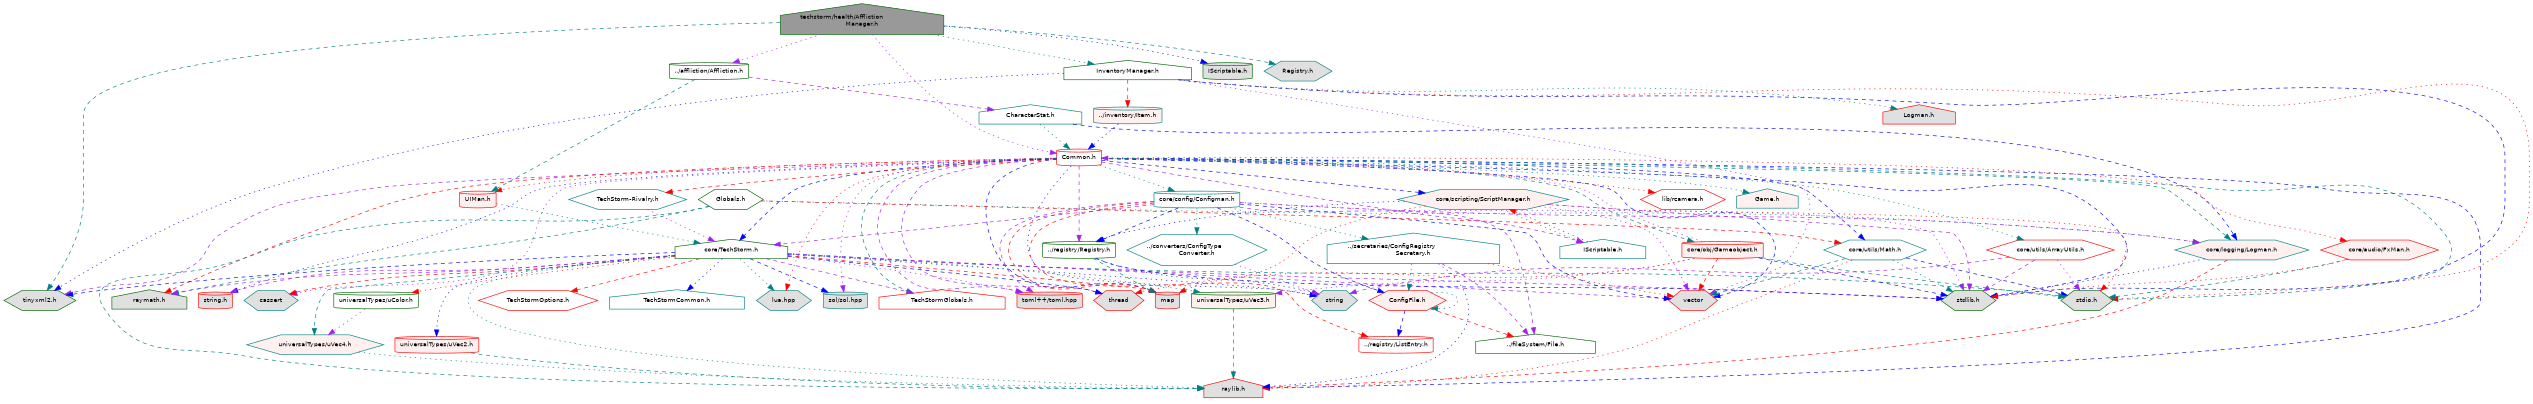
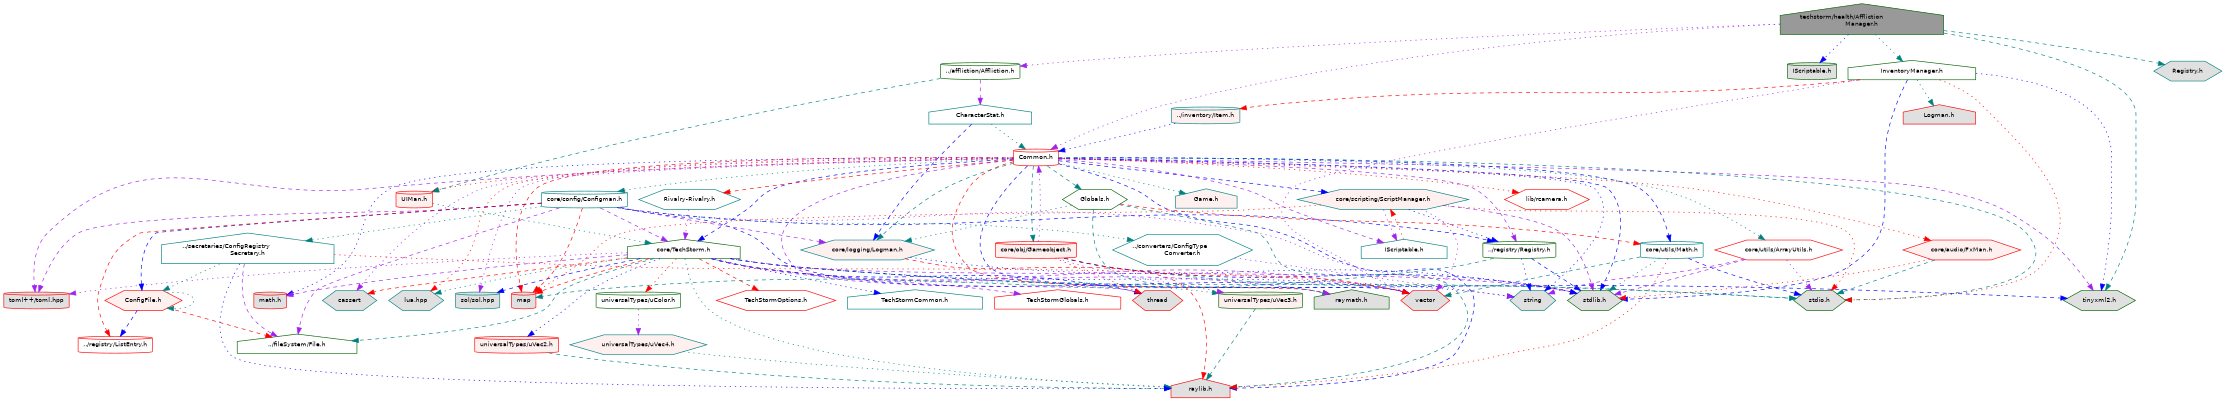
(904, 176) -> (1062, 176)
(628, 200) -> (690, 200)
(1875, 250) -> (1672, 250)
(996, 251) -> (722, 162)
(442, 278) -> (513, 320)
(215, 300) -> (270, 300)
